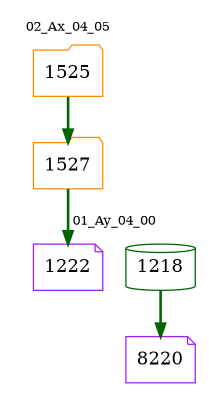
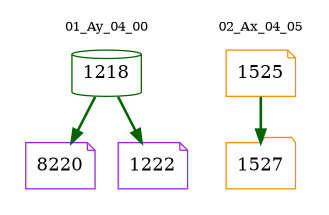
(68, 73) -> (261, 73)
(68, 217) -> (127, 114)
